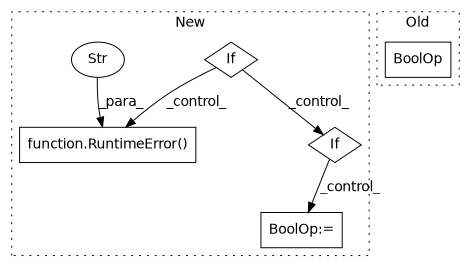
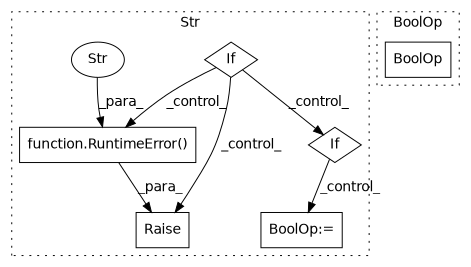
(190, 23) -> (190, 23)
(418, 23) -> (418, 23)
none -> (163, 230)
